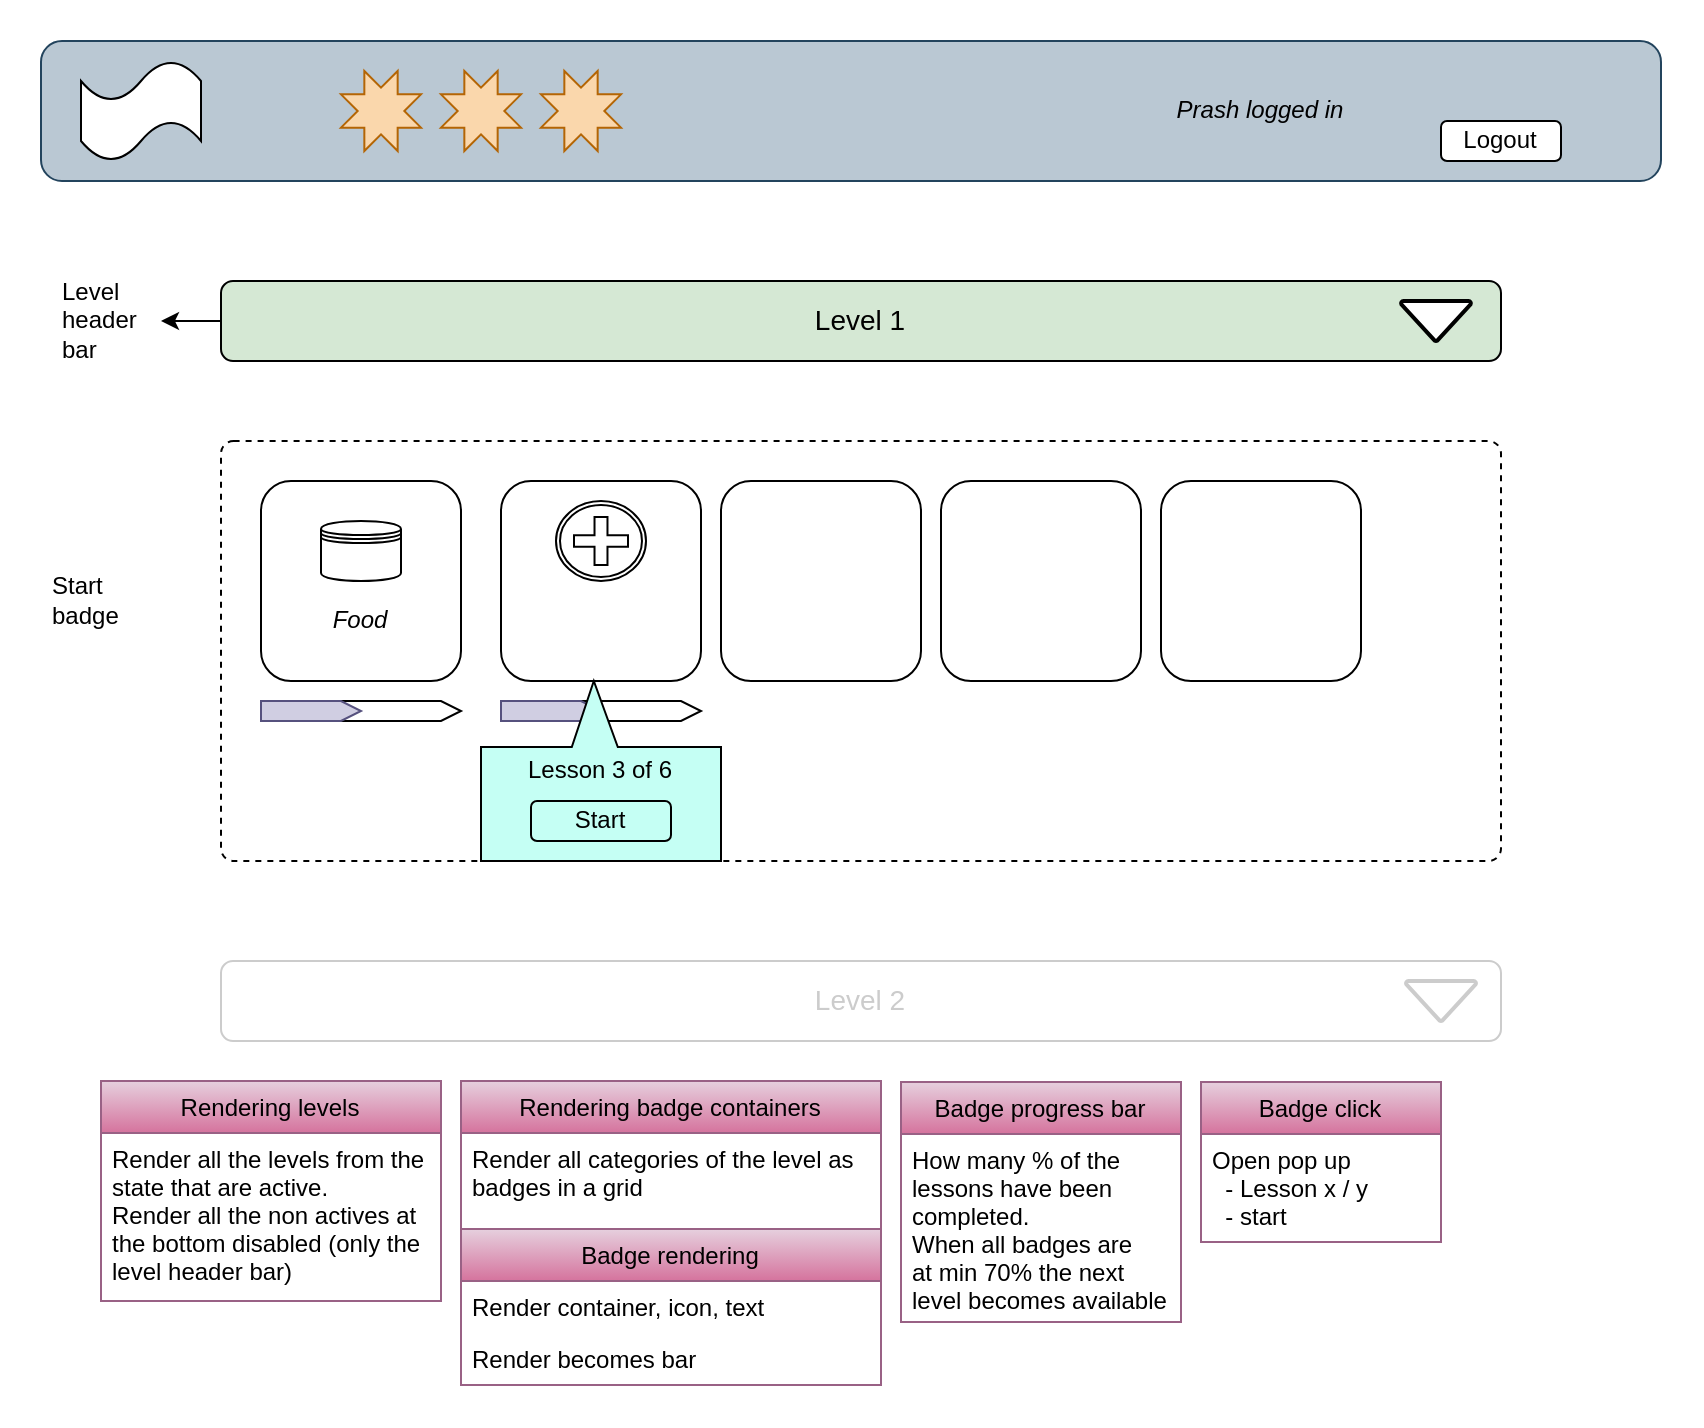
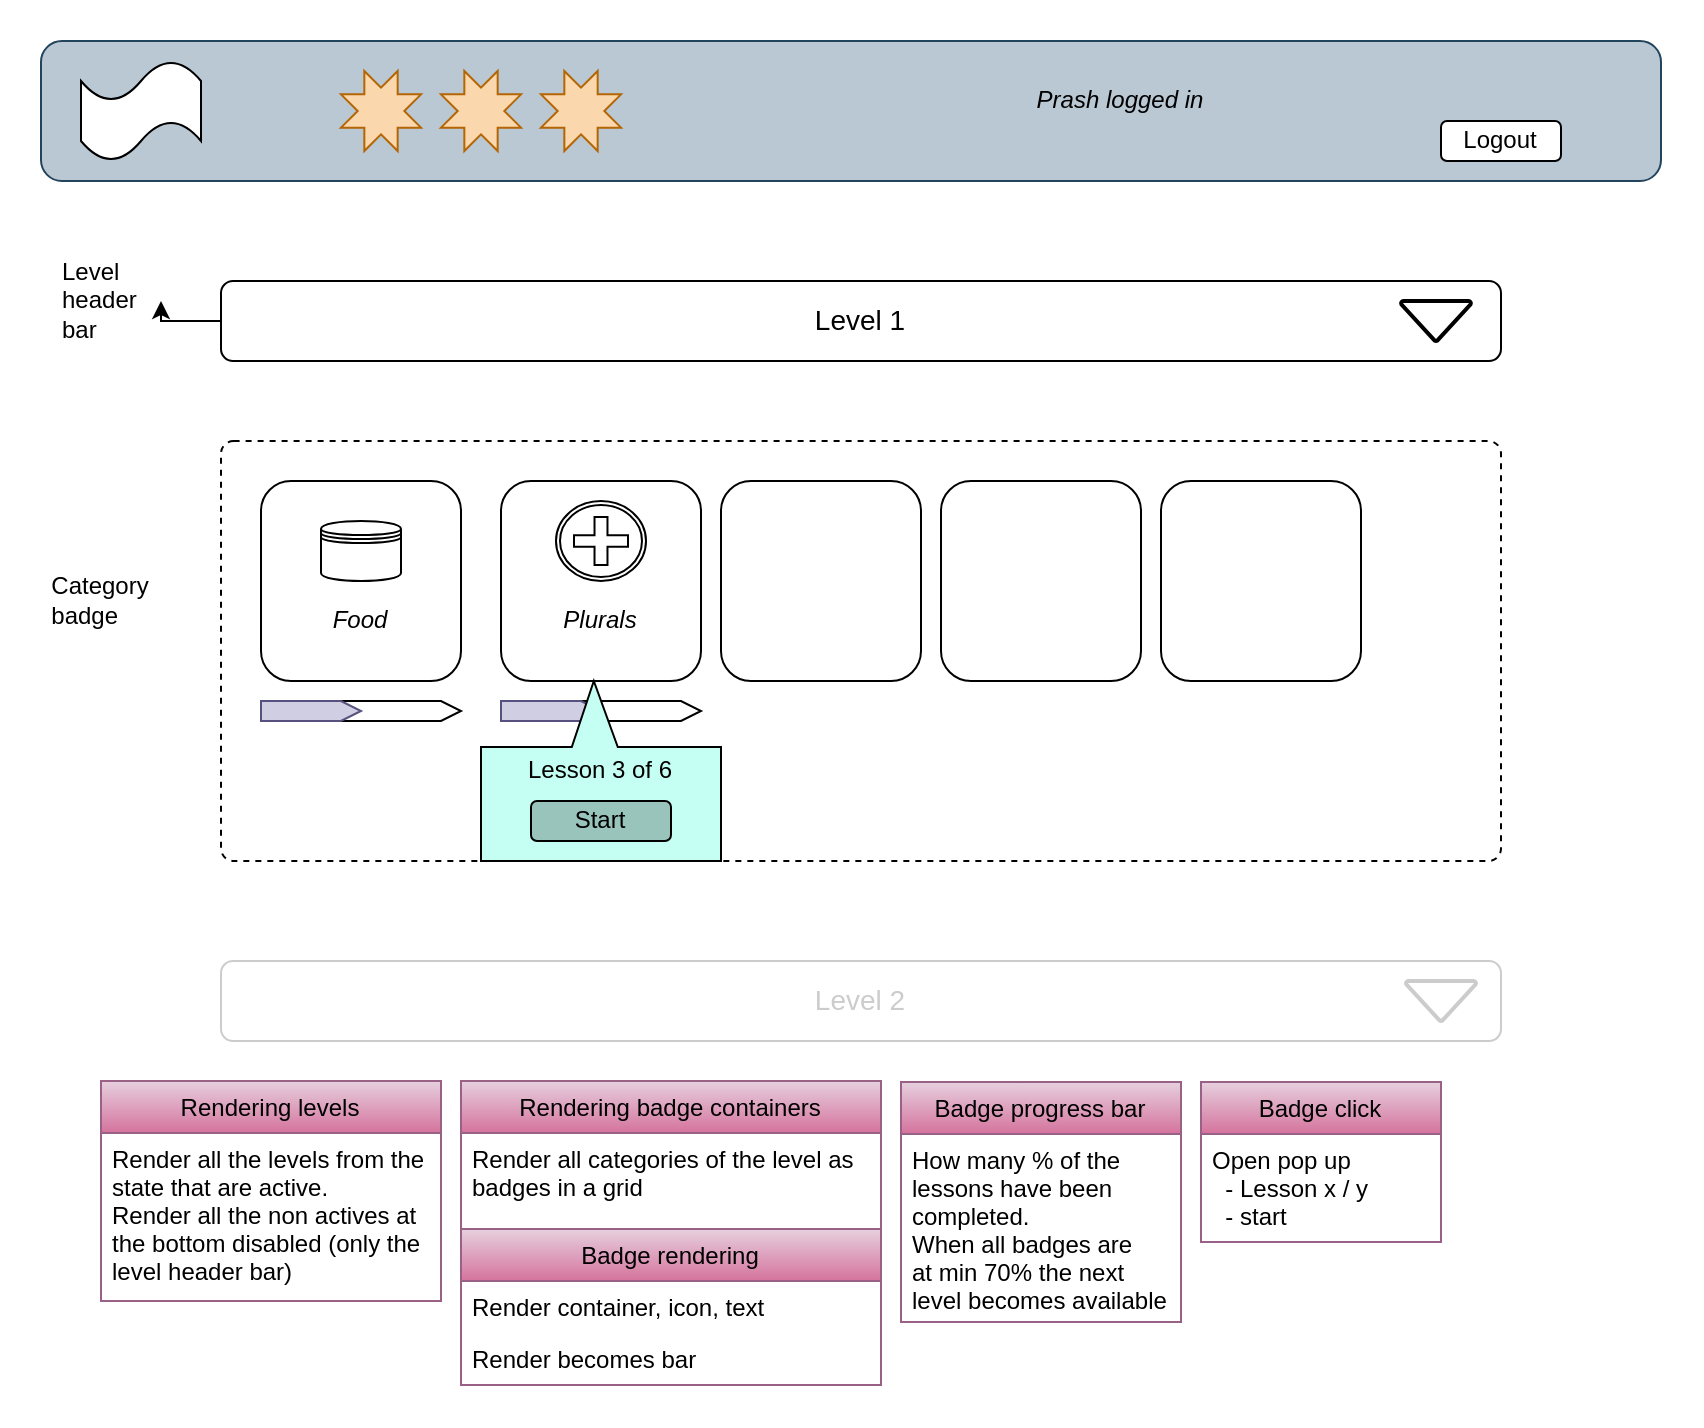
(1261, 111) -> (1121, 101)
(111, 321) -> (111, 301)
(861, 321) -> (861, 321)
(101, 601) -> (101, 601)
none -> (601, 621)
(601, 821) -> (601, 821)
